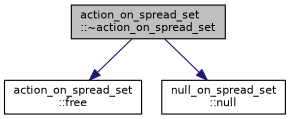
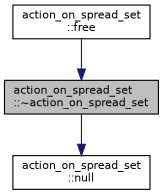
(115, 56) -> (81, 54)
(224, 97) -> (81, 172)
